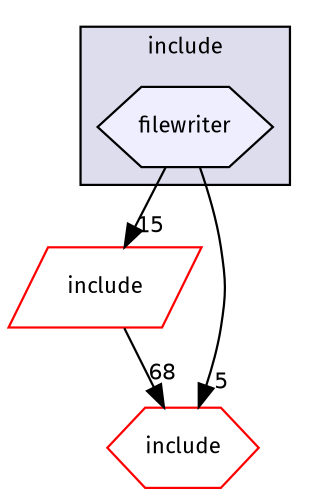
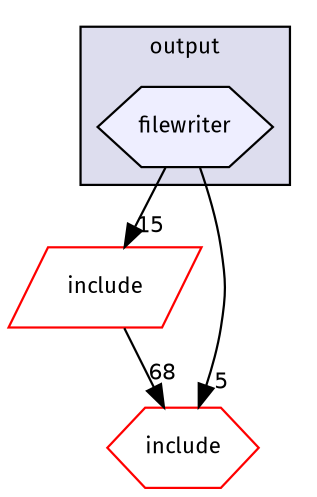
(185, 48) -> (185, 48)
